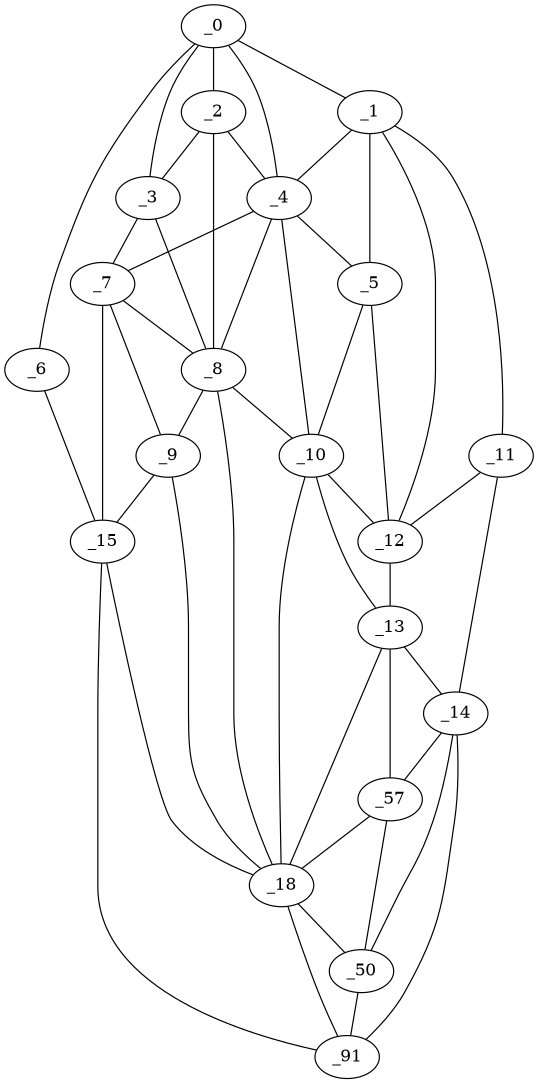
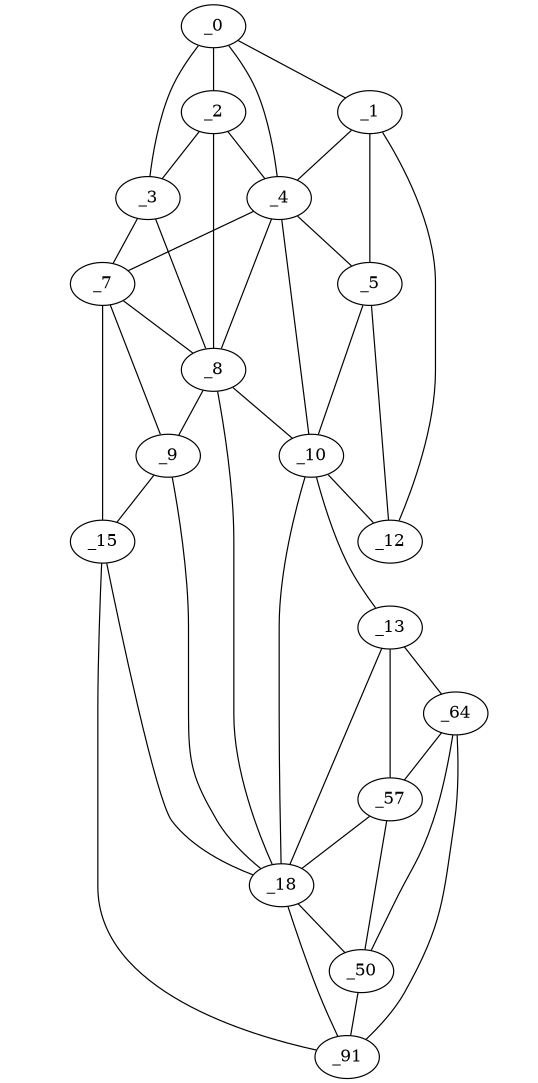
(37, 370) -> none
(501, 456) -> none
(390, 585) -> none
(456, 713) -> (456, 713)
